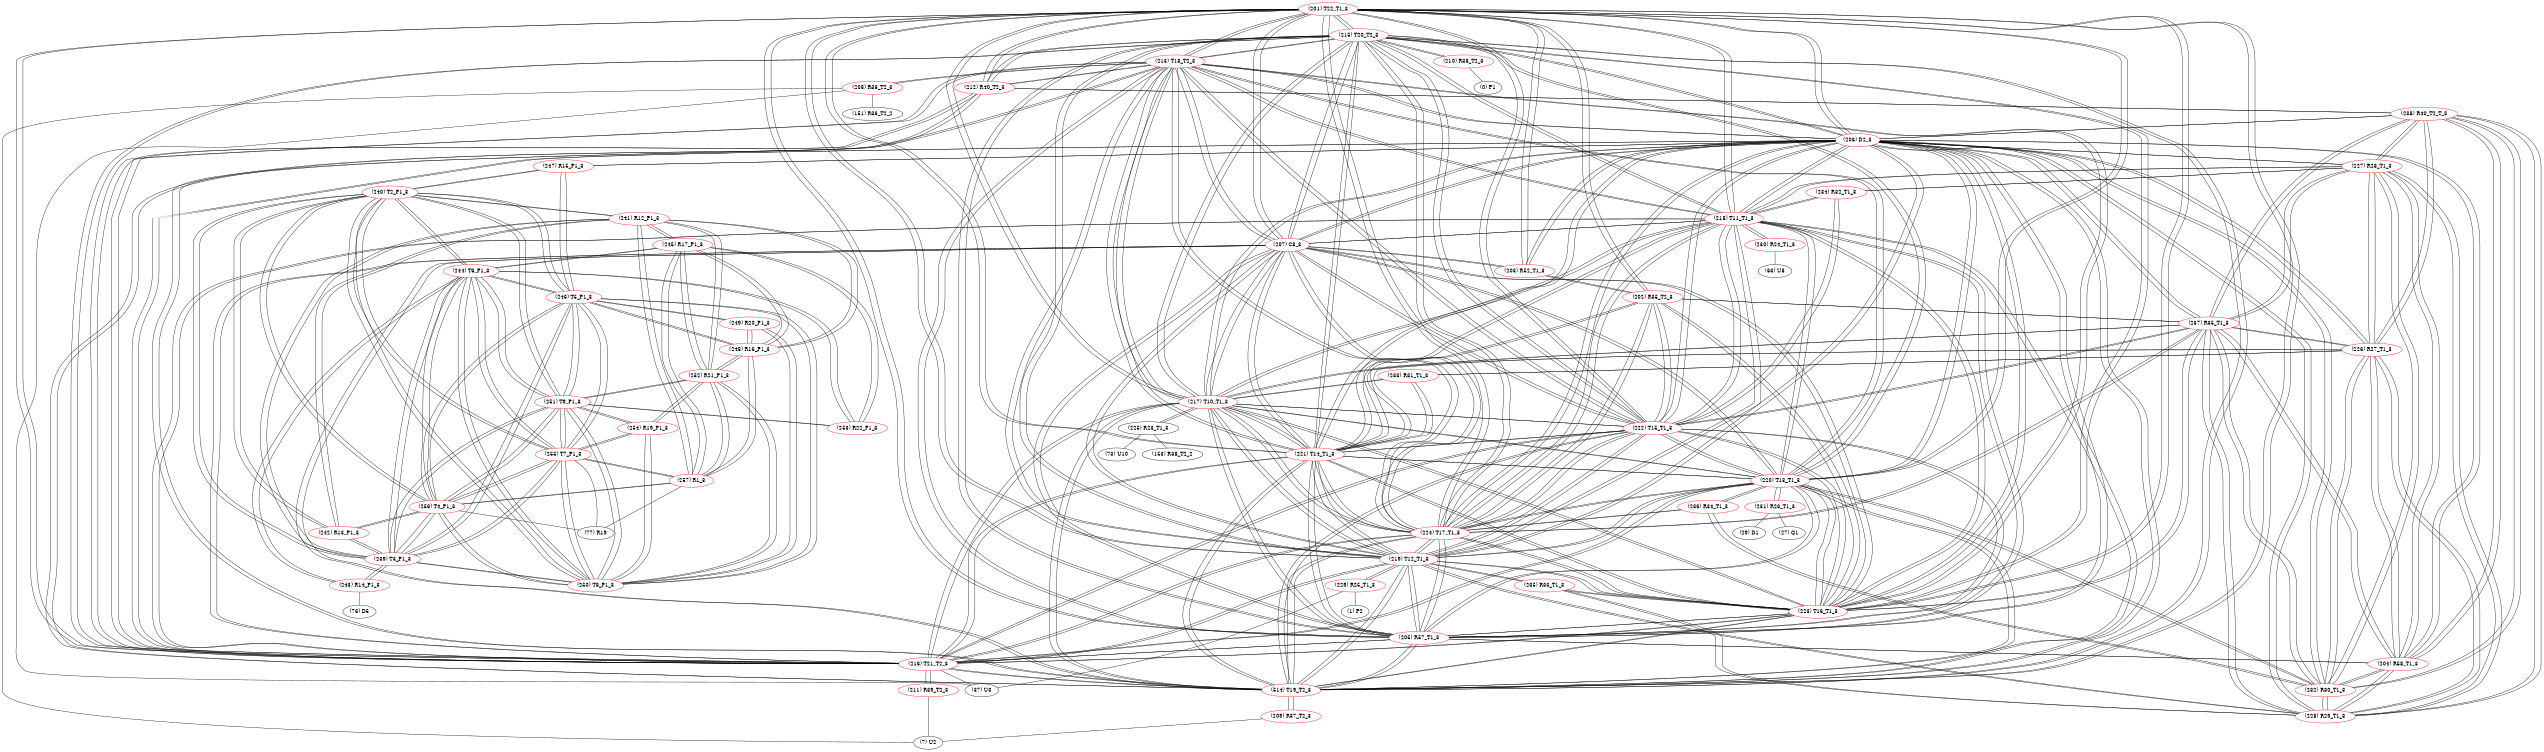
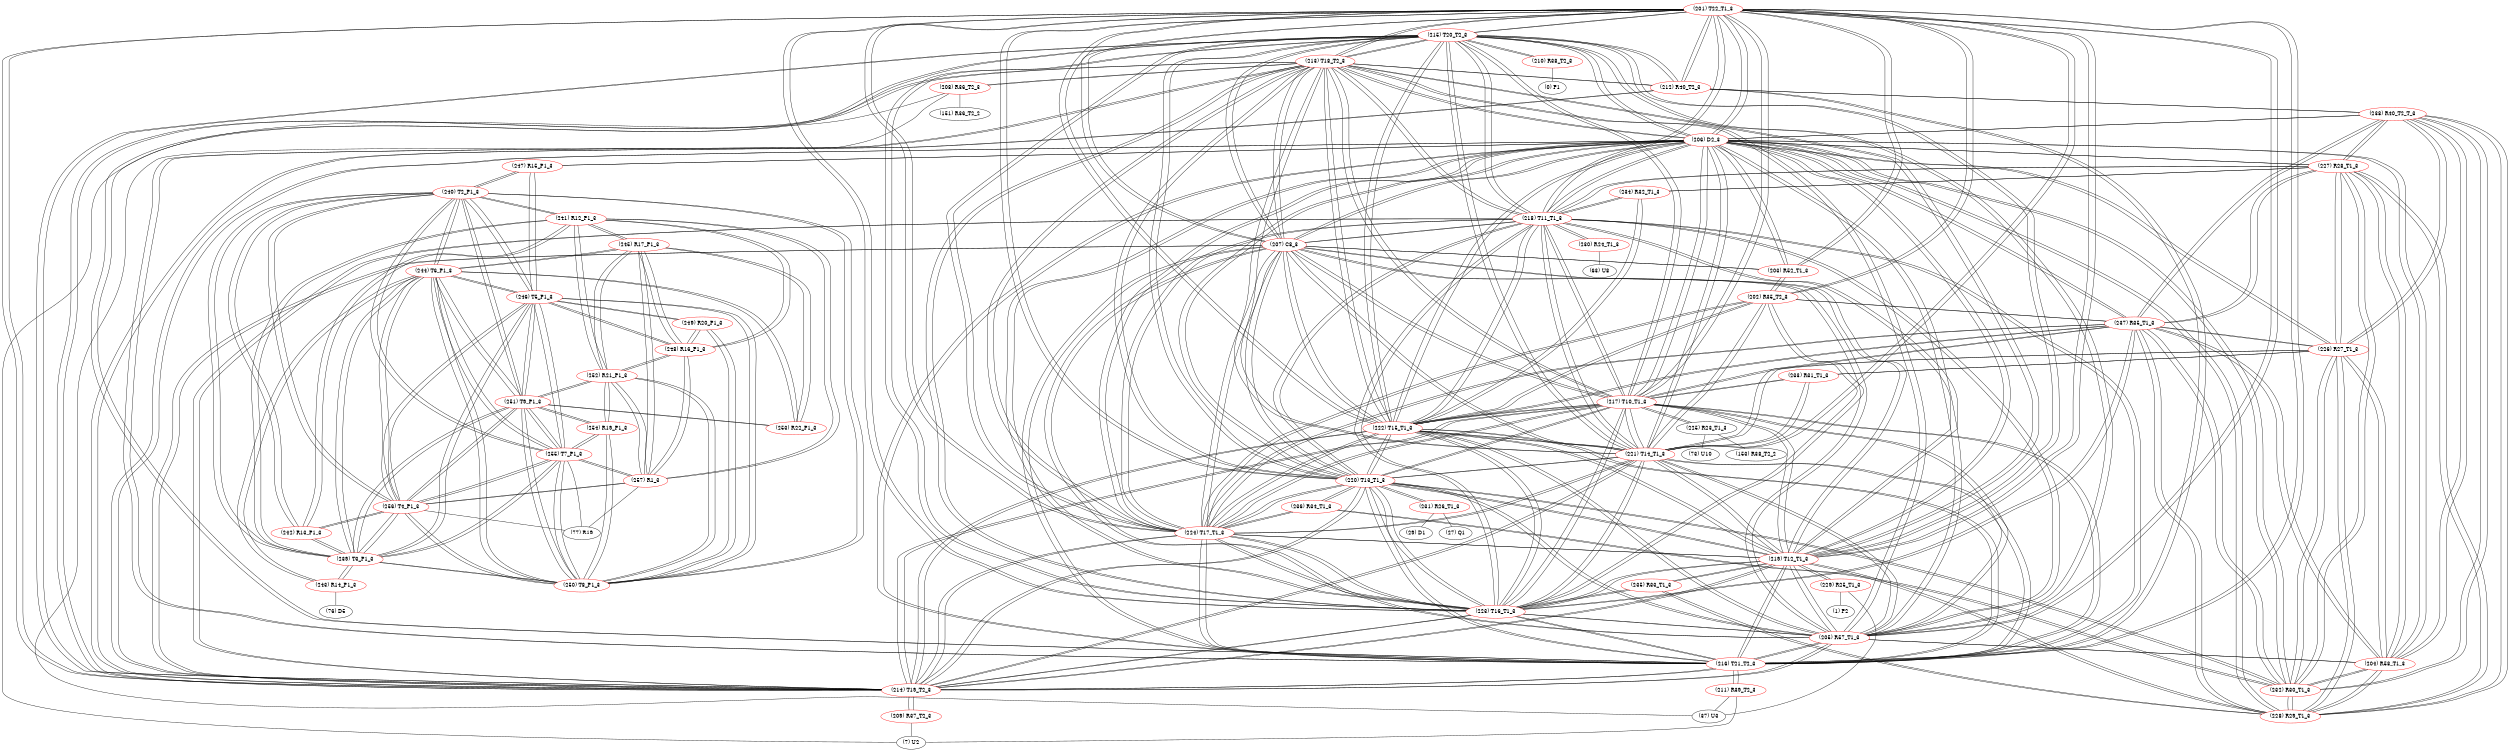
(956, 678) -> (1722, 704)
(1291, 690) -> (911, 690)
